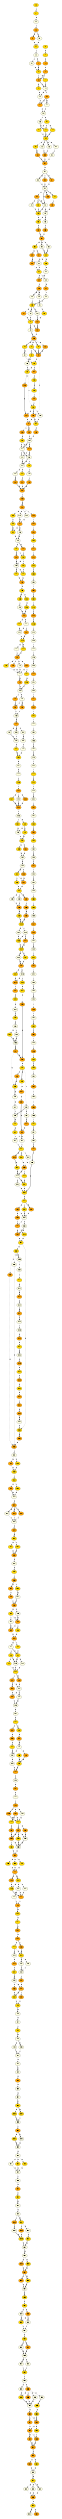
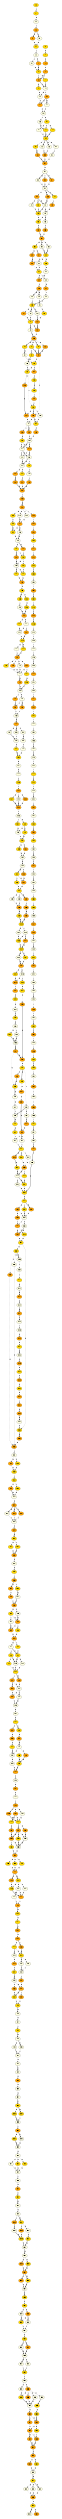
(46, 93) -> (45, 92)
(39, 130) -> (39, 130)
(44, 196) -> (47, 201)
(28, 424) -> (28, 424)
(15, 474) -> (15, 474)
